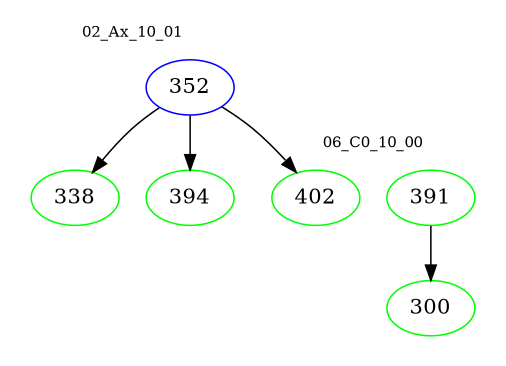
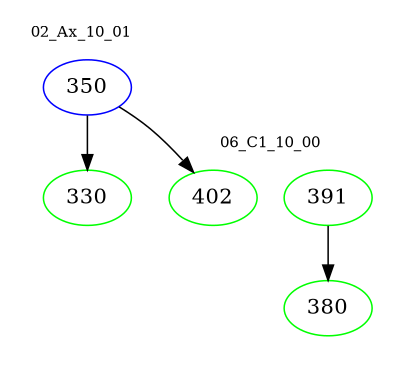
(190, 87) -> (87, 87)
(373, 143) -> (271, 143)
(75, 198) -> (87, 198)
(190, 198) -> none
(431, 308) -> (328, 308)
